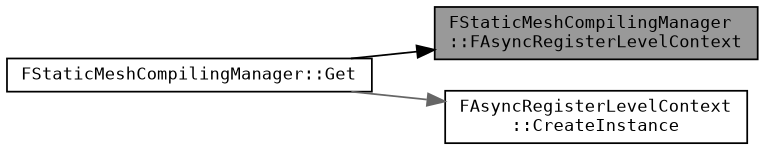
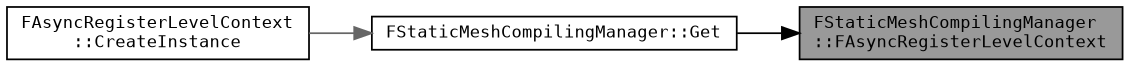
(389, 96) -> (332, 33)
